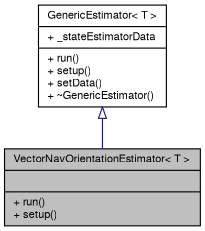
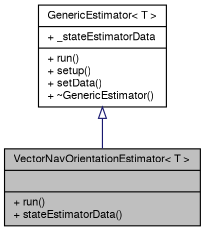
(36, 215) -> (68, 215)
